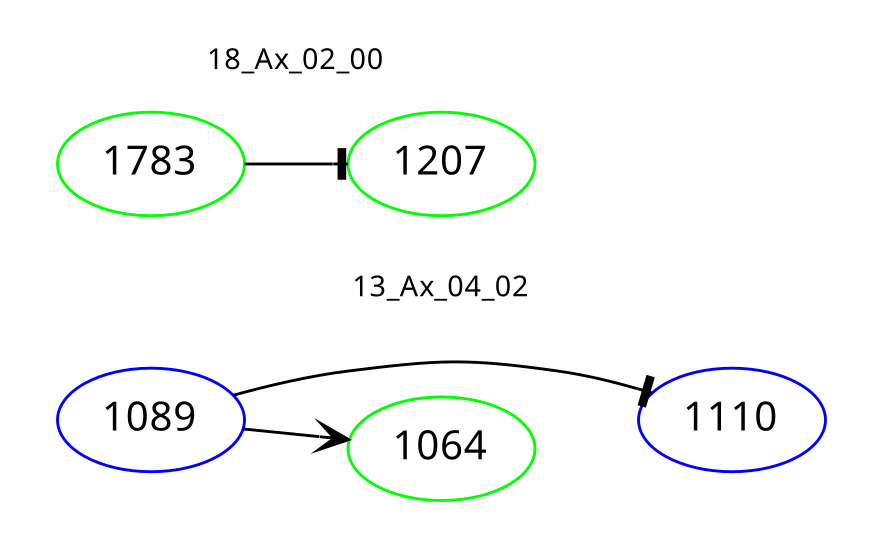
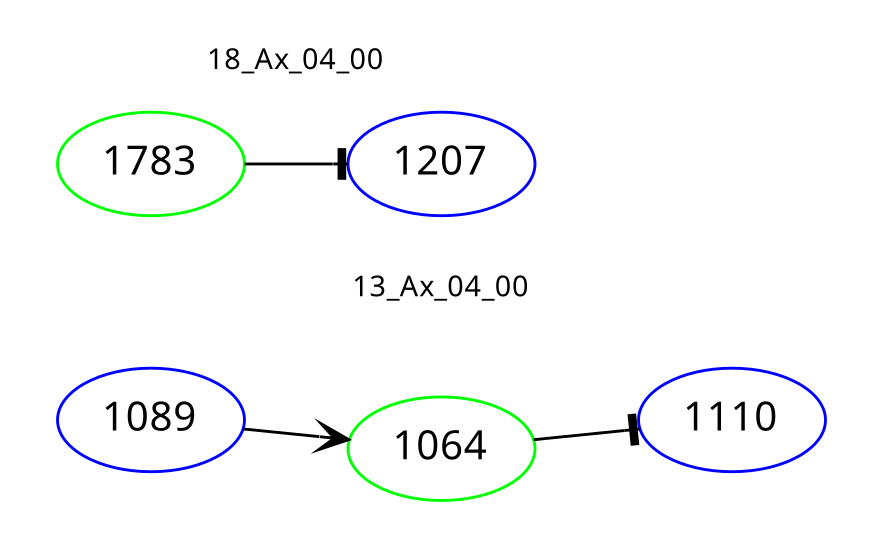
(296, 62) -> (296, 62)
(441, 164) -> (441, 164)
(441, 289) -> (441, 289)
(435, 362) -> (579, 435)
